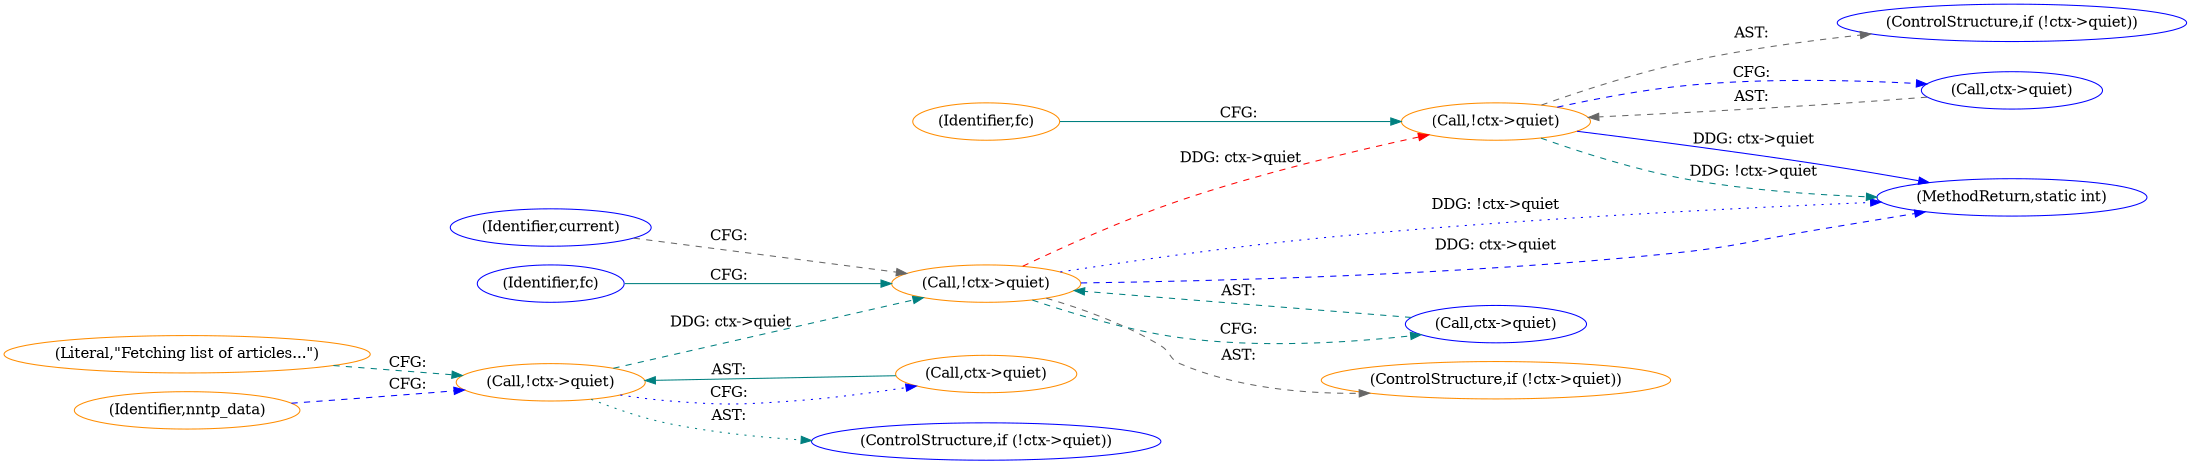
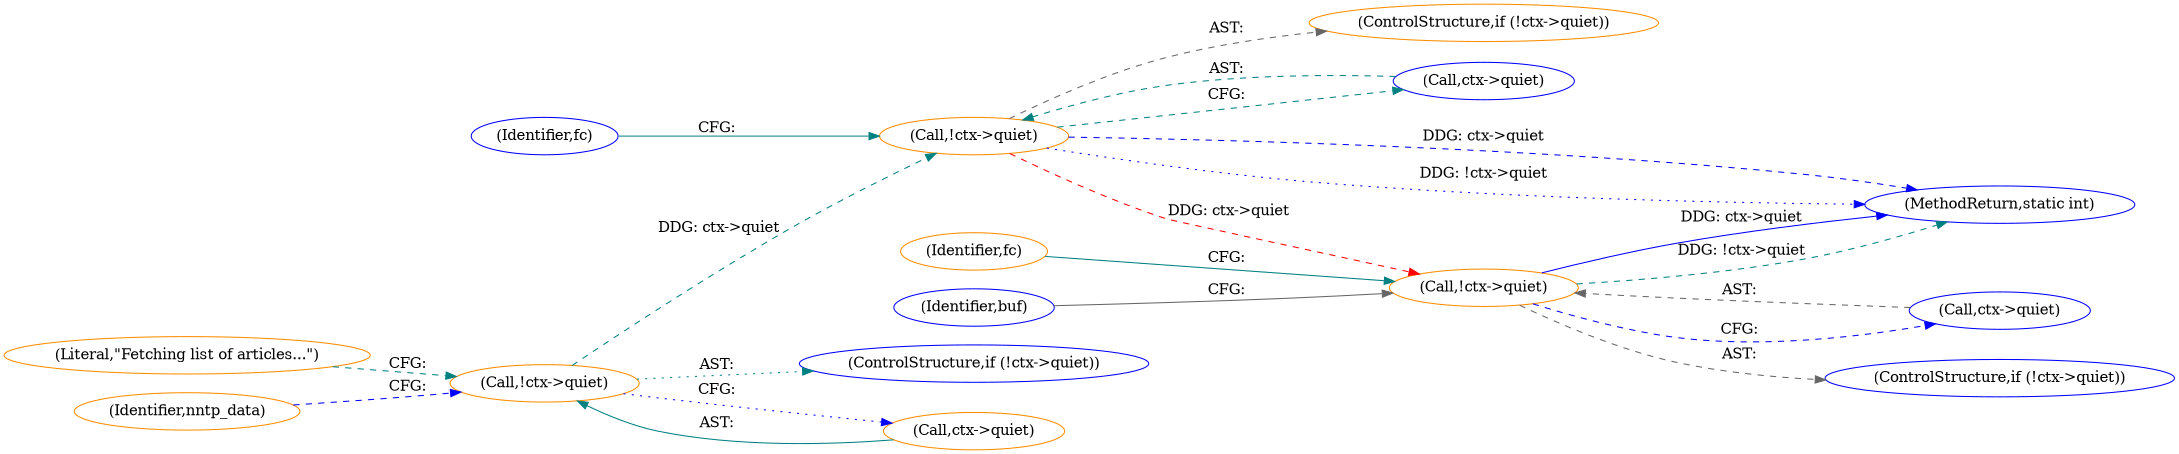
(551, 228) -> none
none -> (974, 308)
